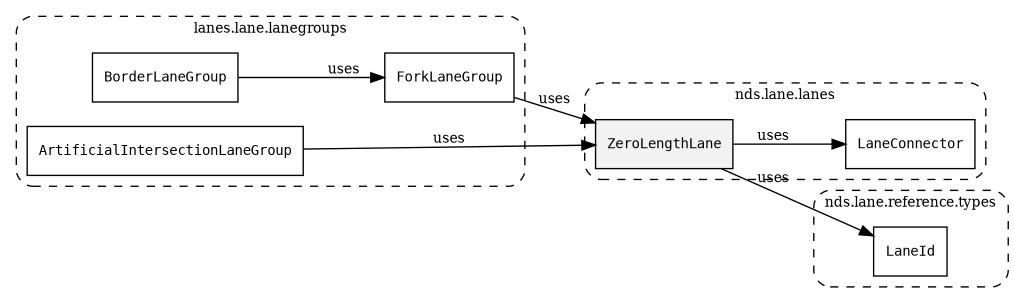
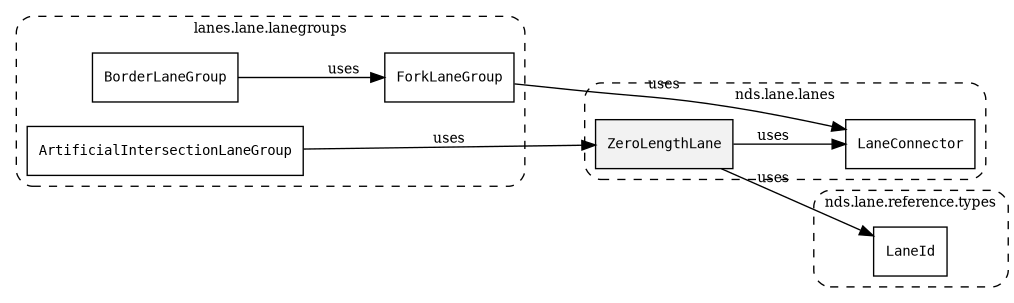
(548, 108) -> (674, 99)
